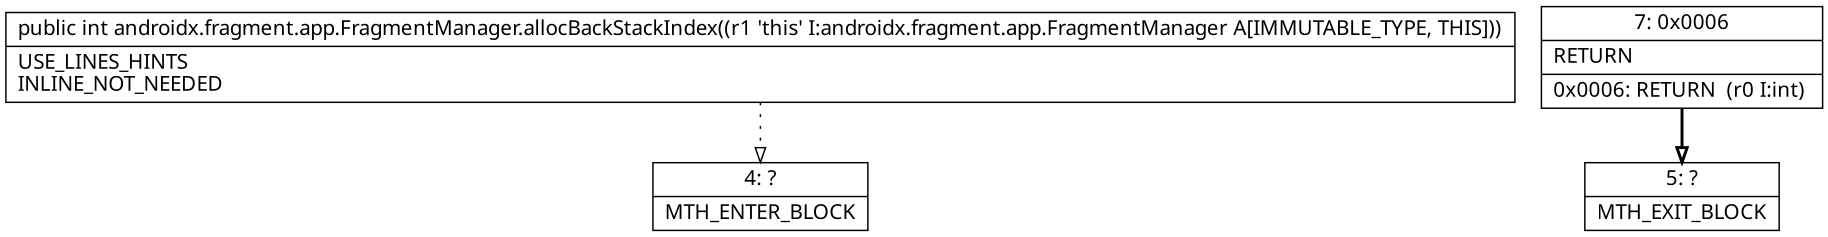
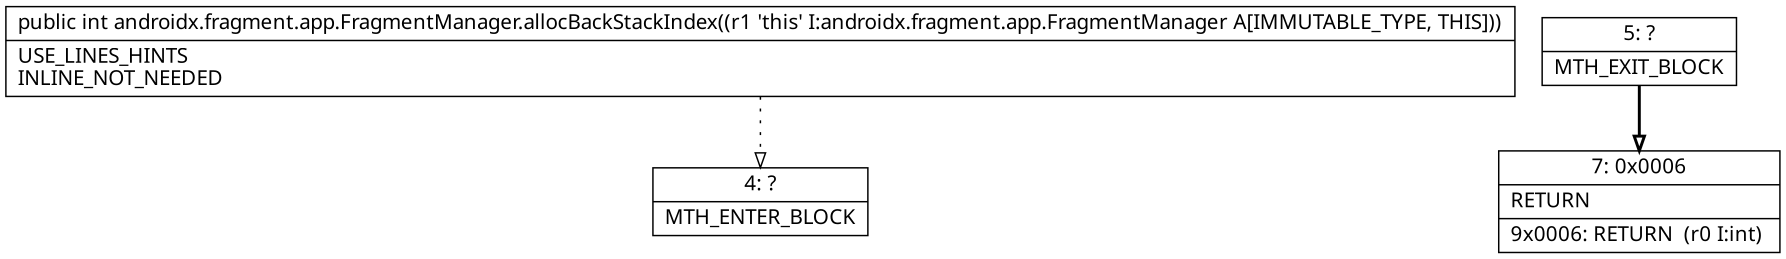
(1682, 91) -> (1639, 235)
(1682, 128) -> (1639, 111)
